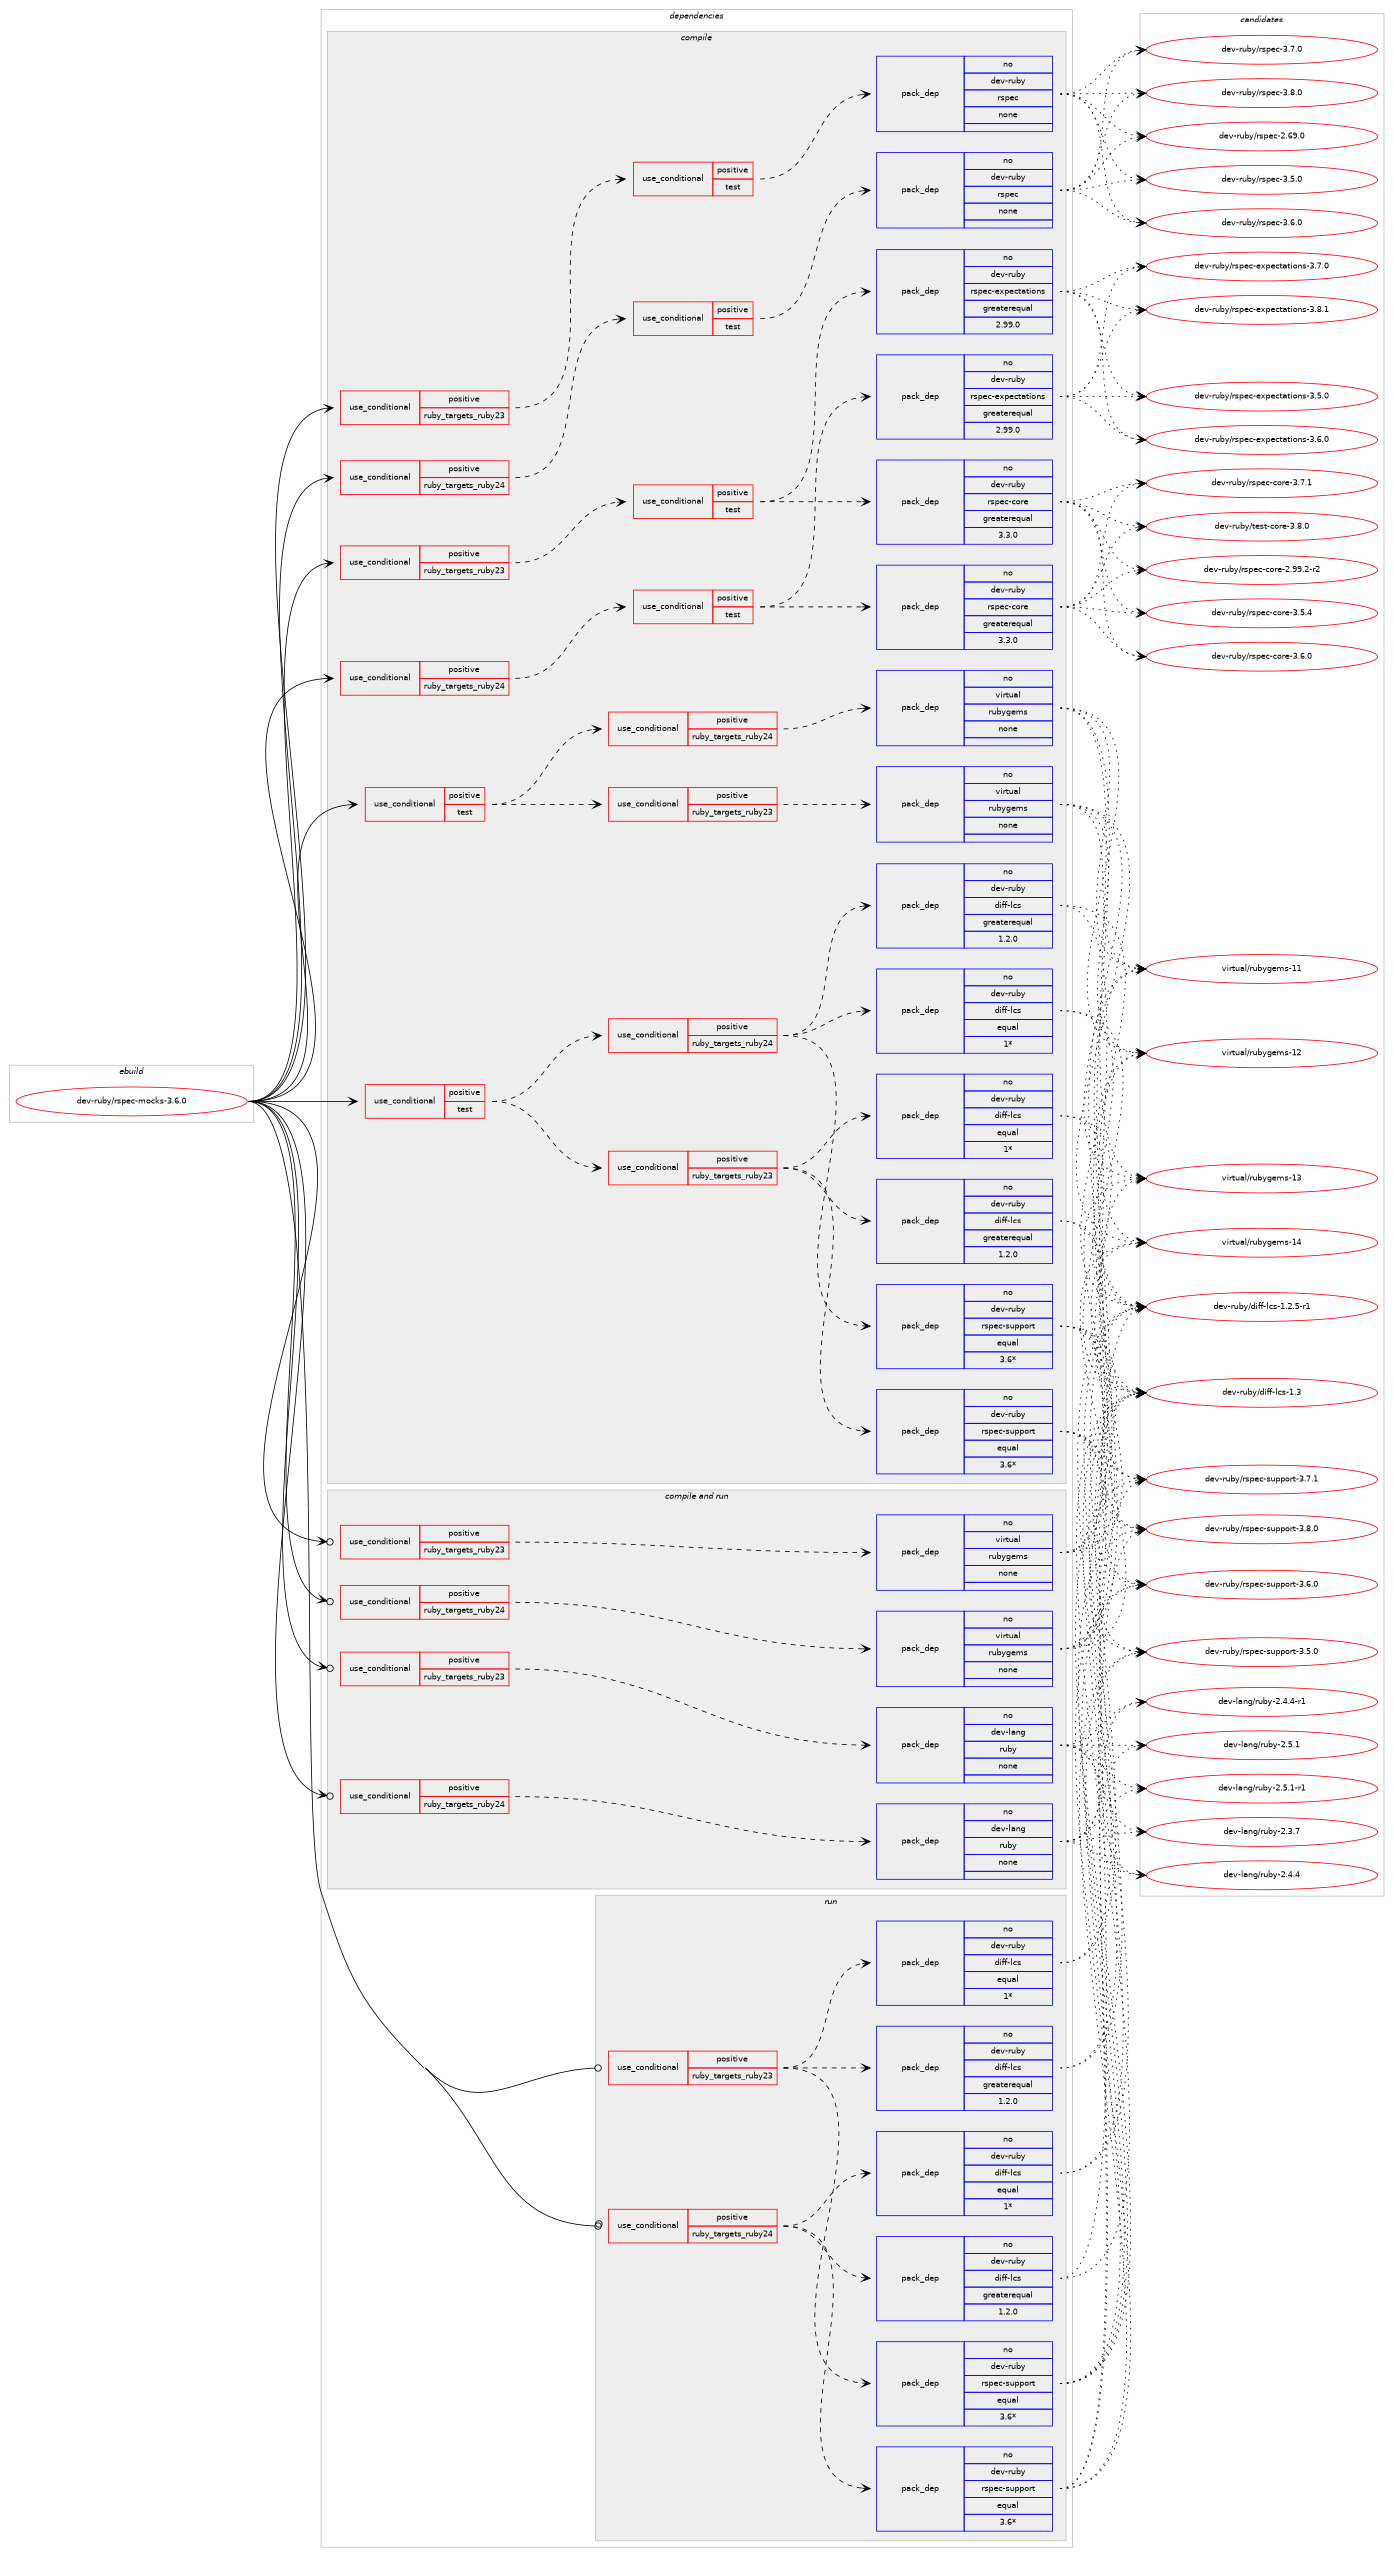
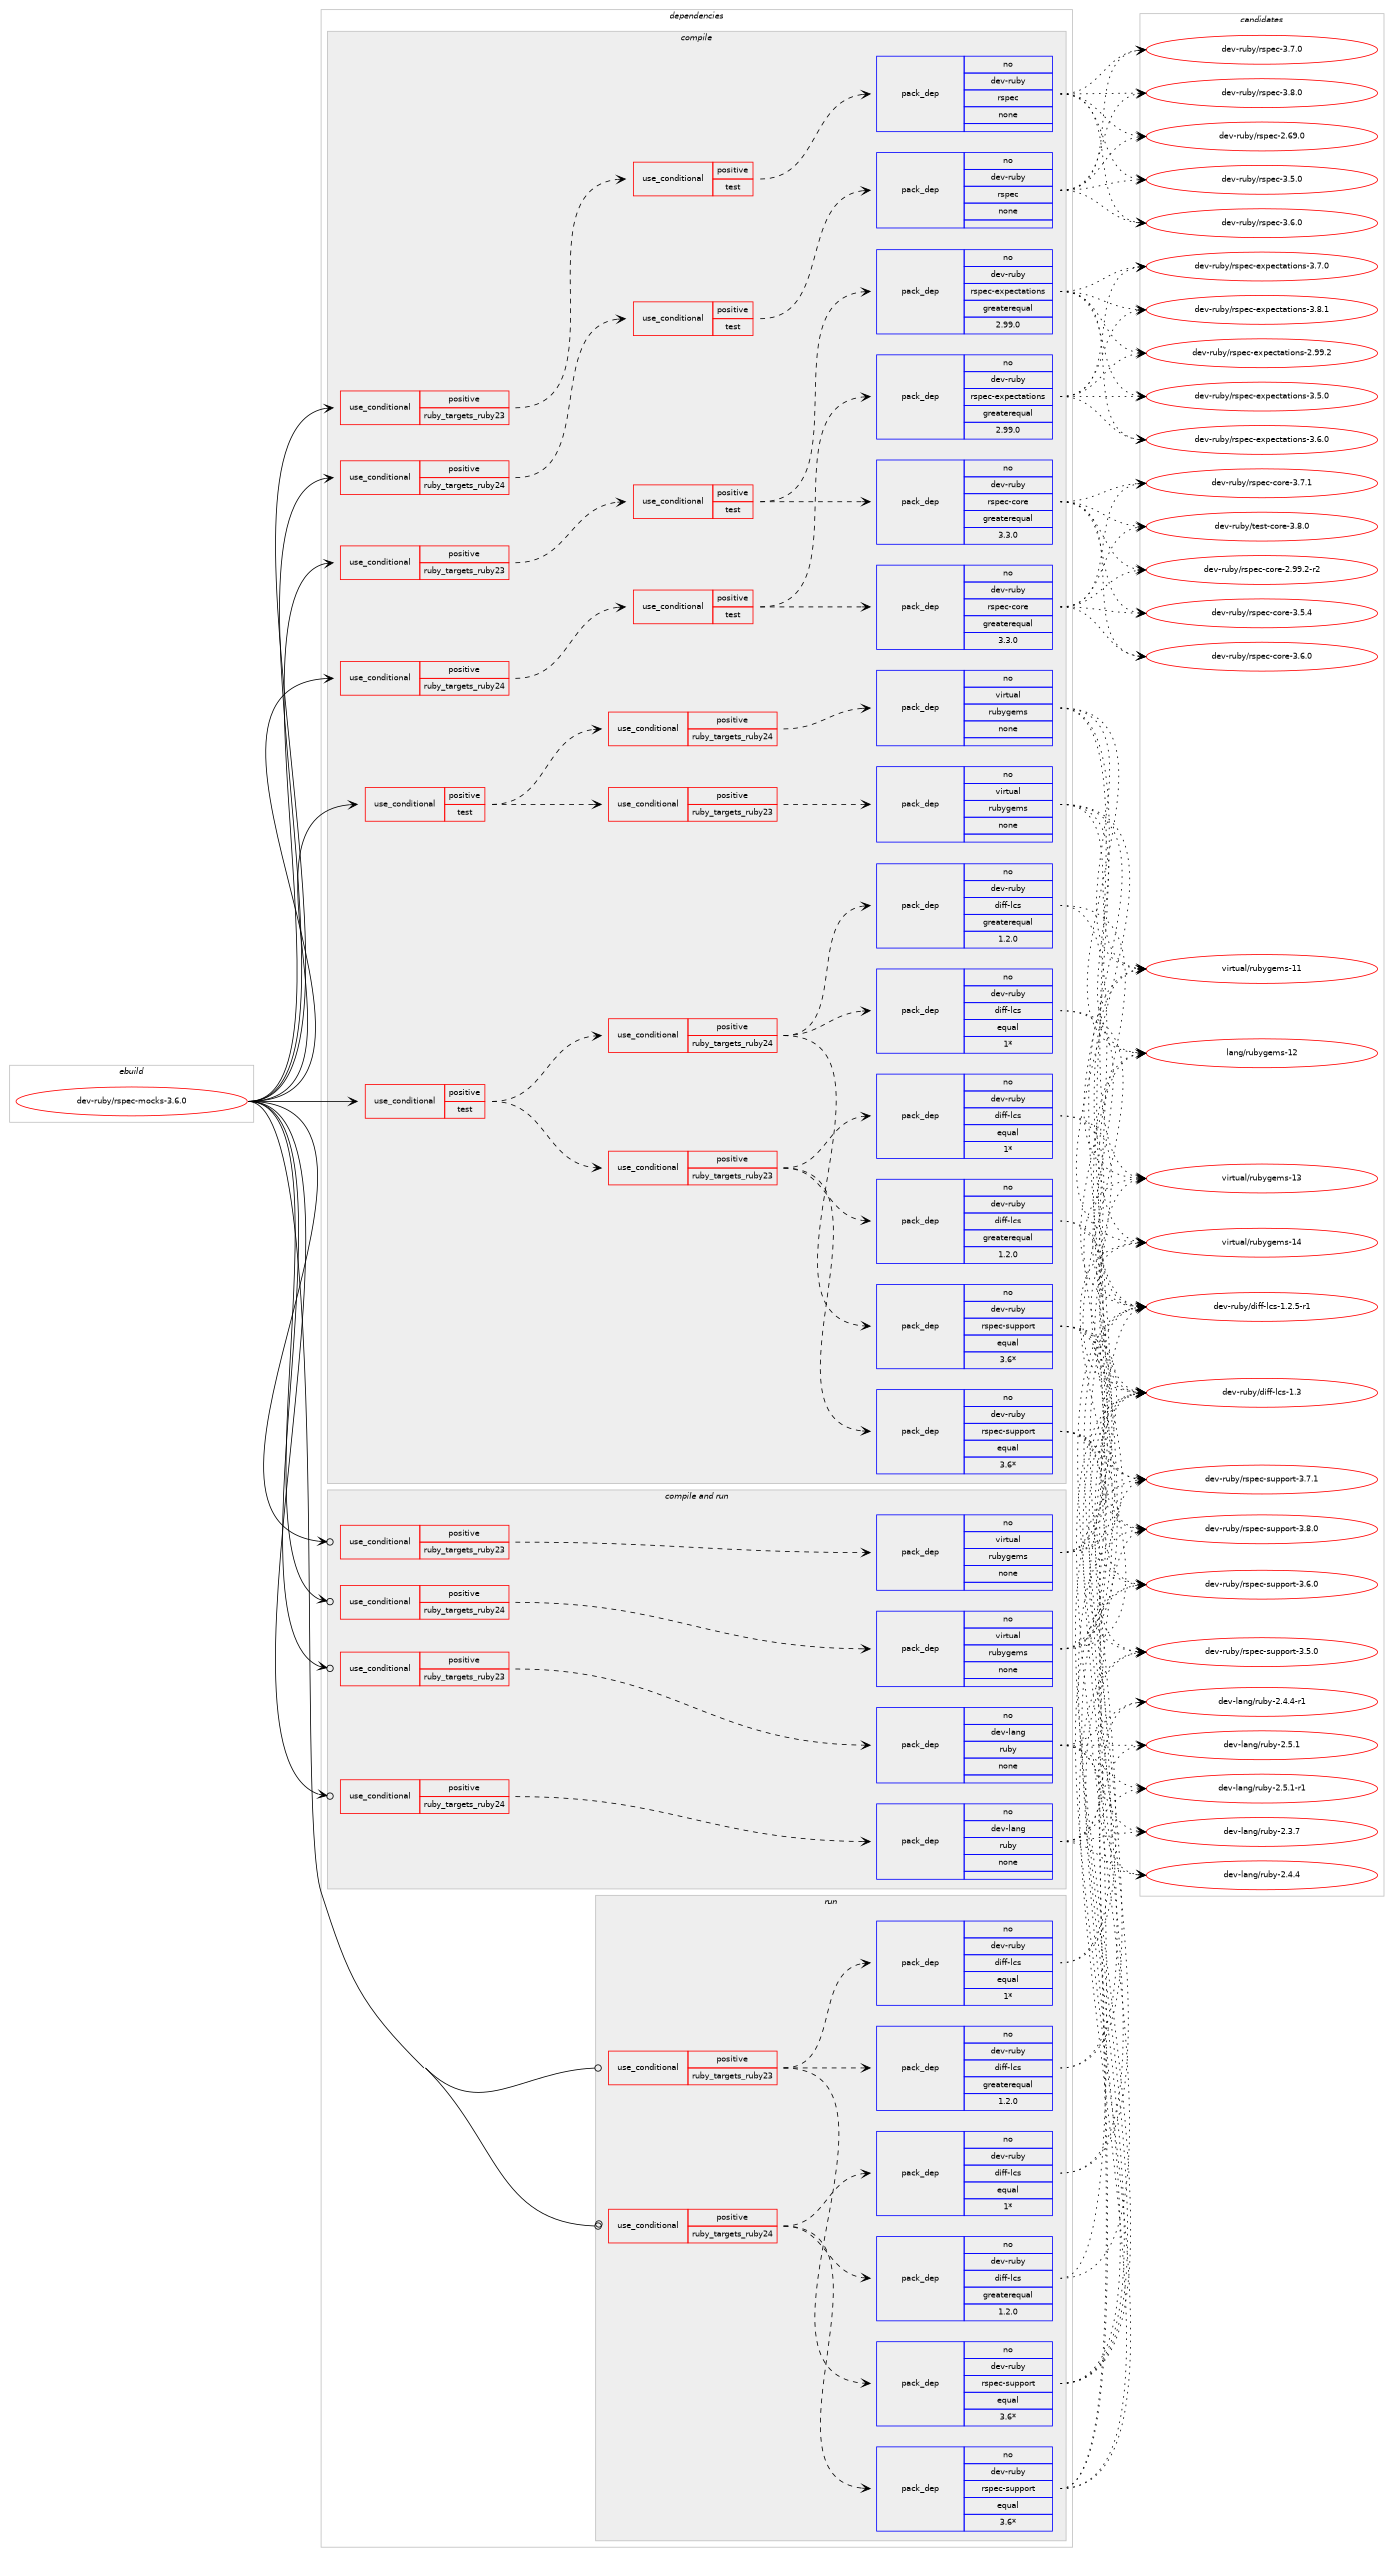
none -> (1262, 353)
(1262, 1053) -> (1262, 1053)
